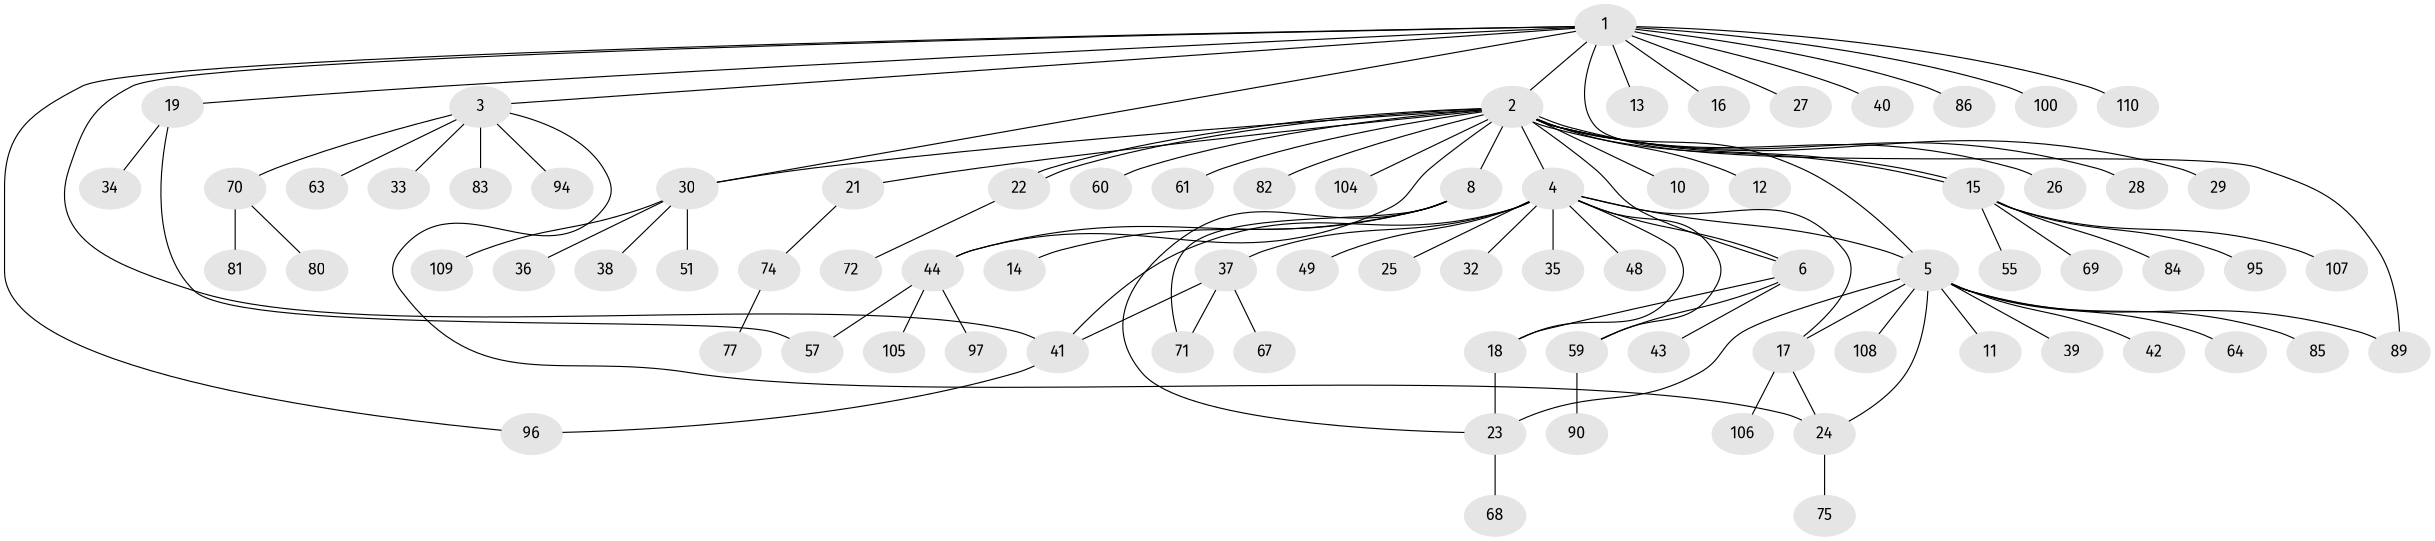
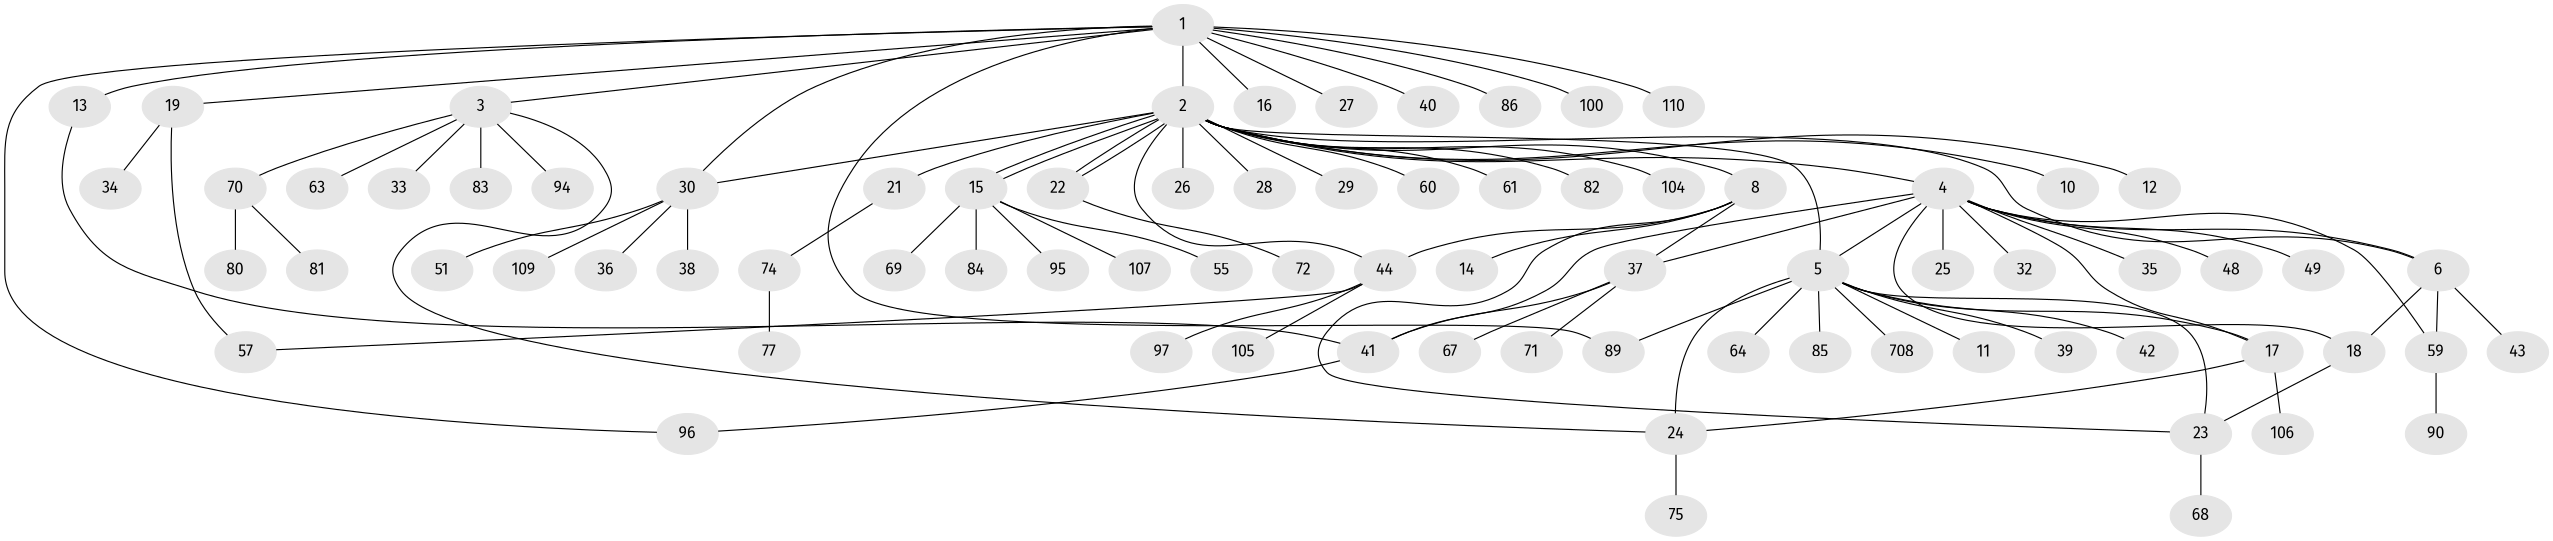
(149, 83) -> (577, 328)
(1271, 222) -> (1684, 237)
(1865, 352) -> (1902, 352)
